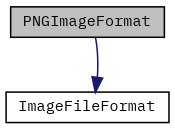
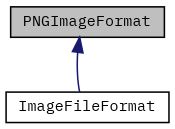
(98, 57) -> (77, 72)
